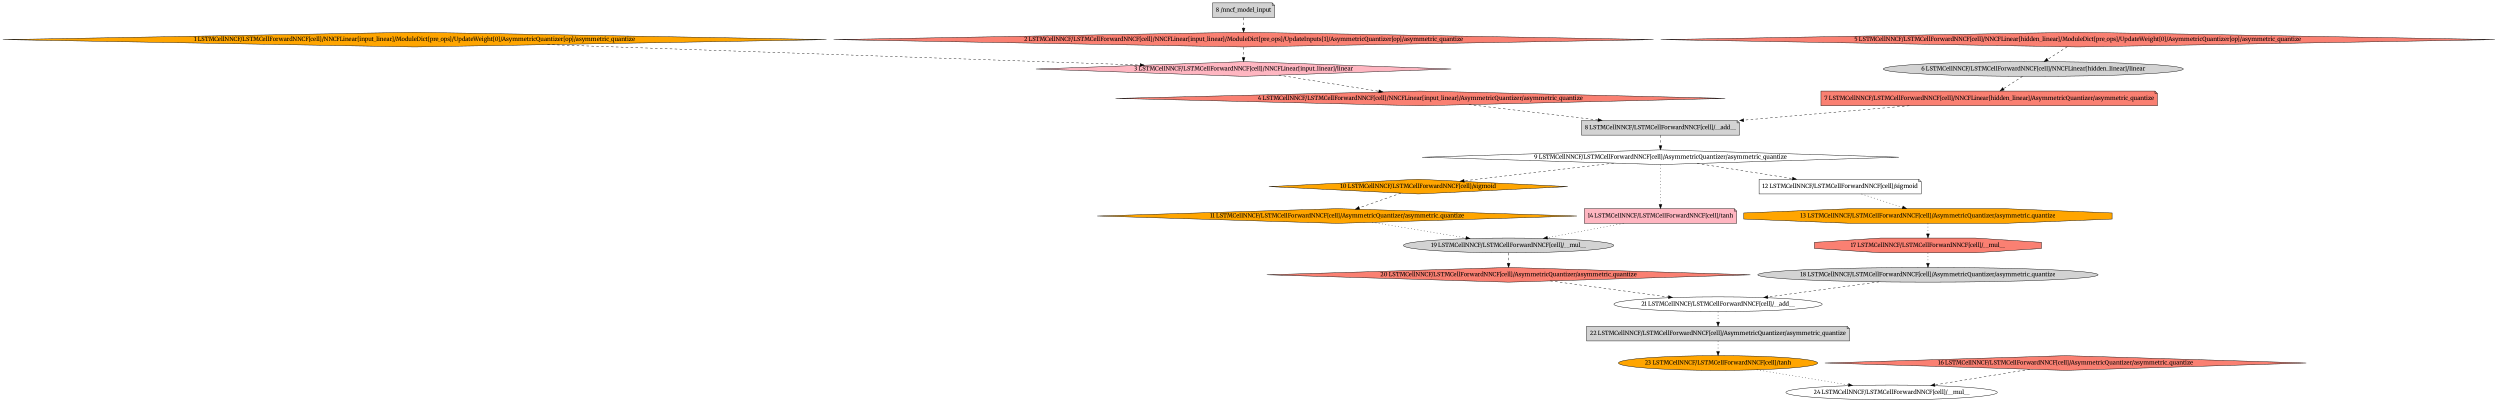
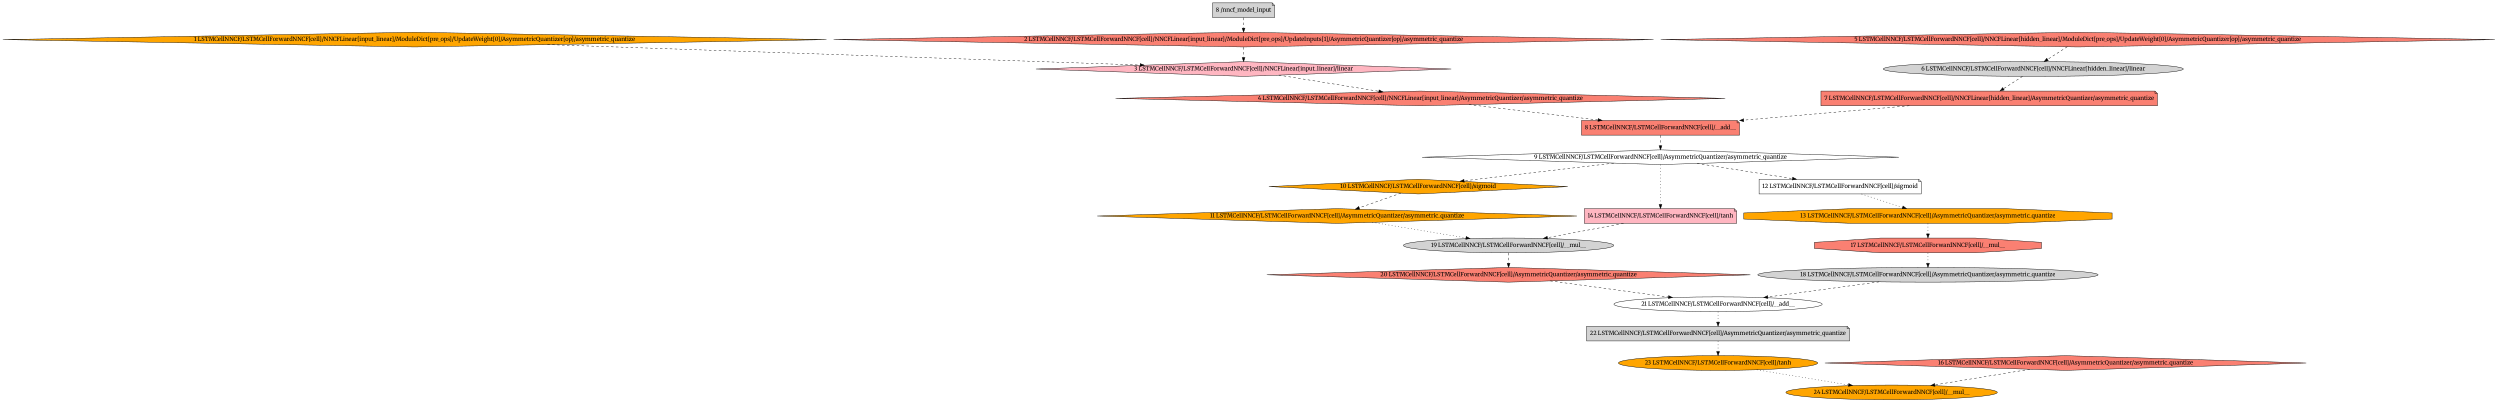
(1660, 128) -> (1660, 128)
(1586, 231) -> (1586, 231)
(1892, 392) -> (1892, 392)
